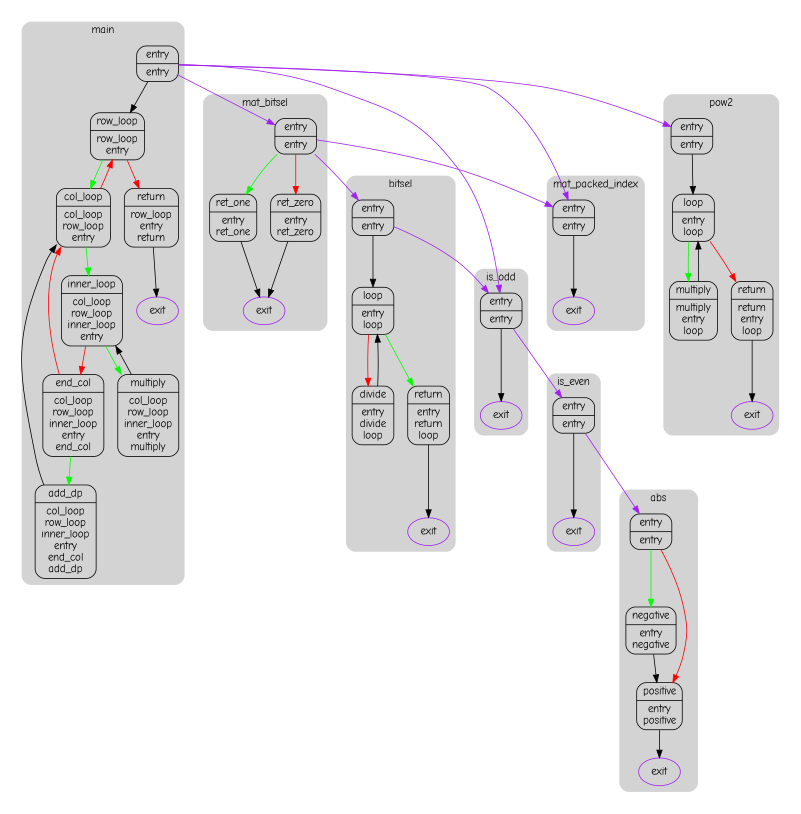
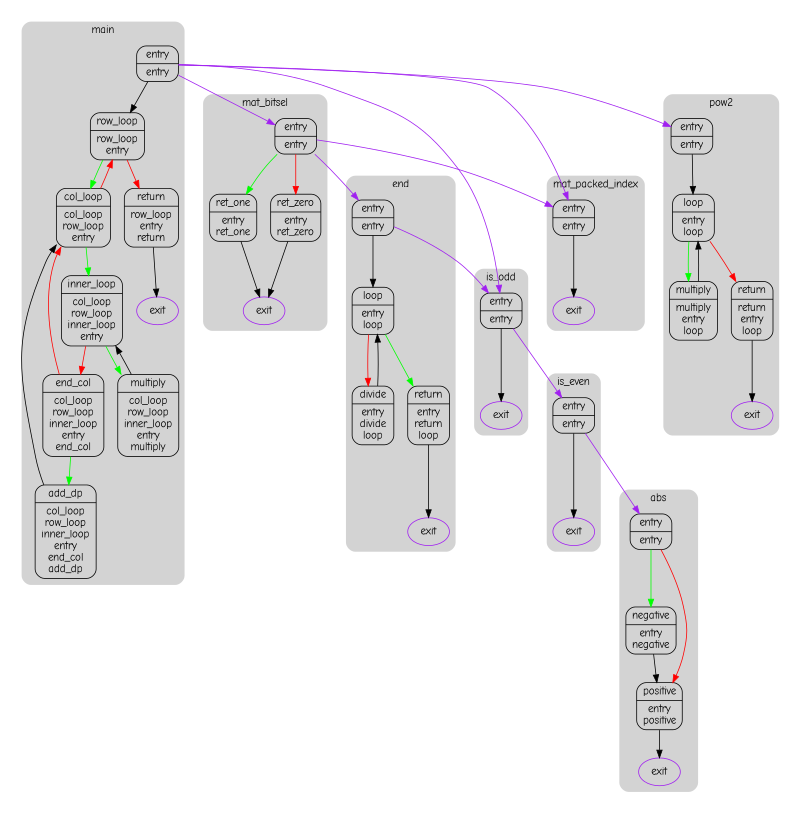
(401, 185) -> (401, 185)
